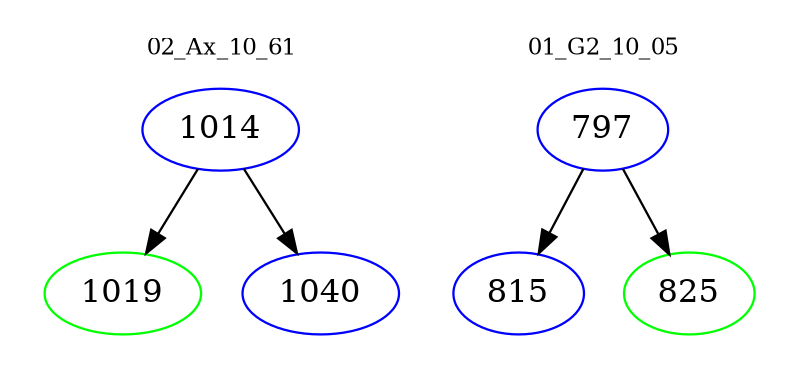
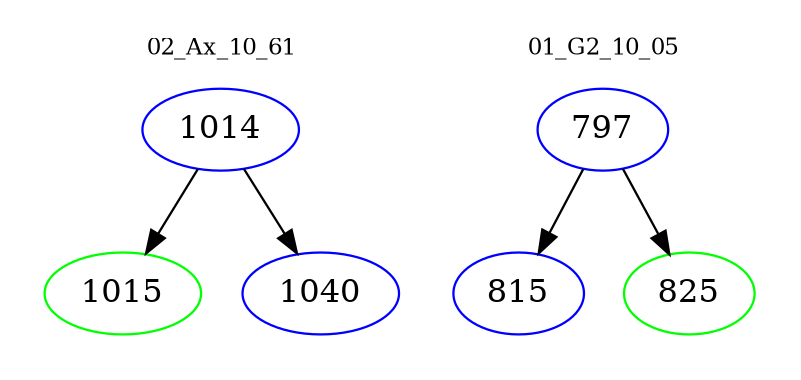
(123, 293) -> (123, 293)
